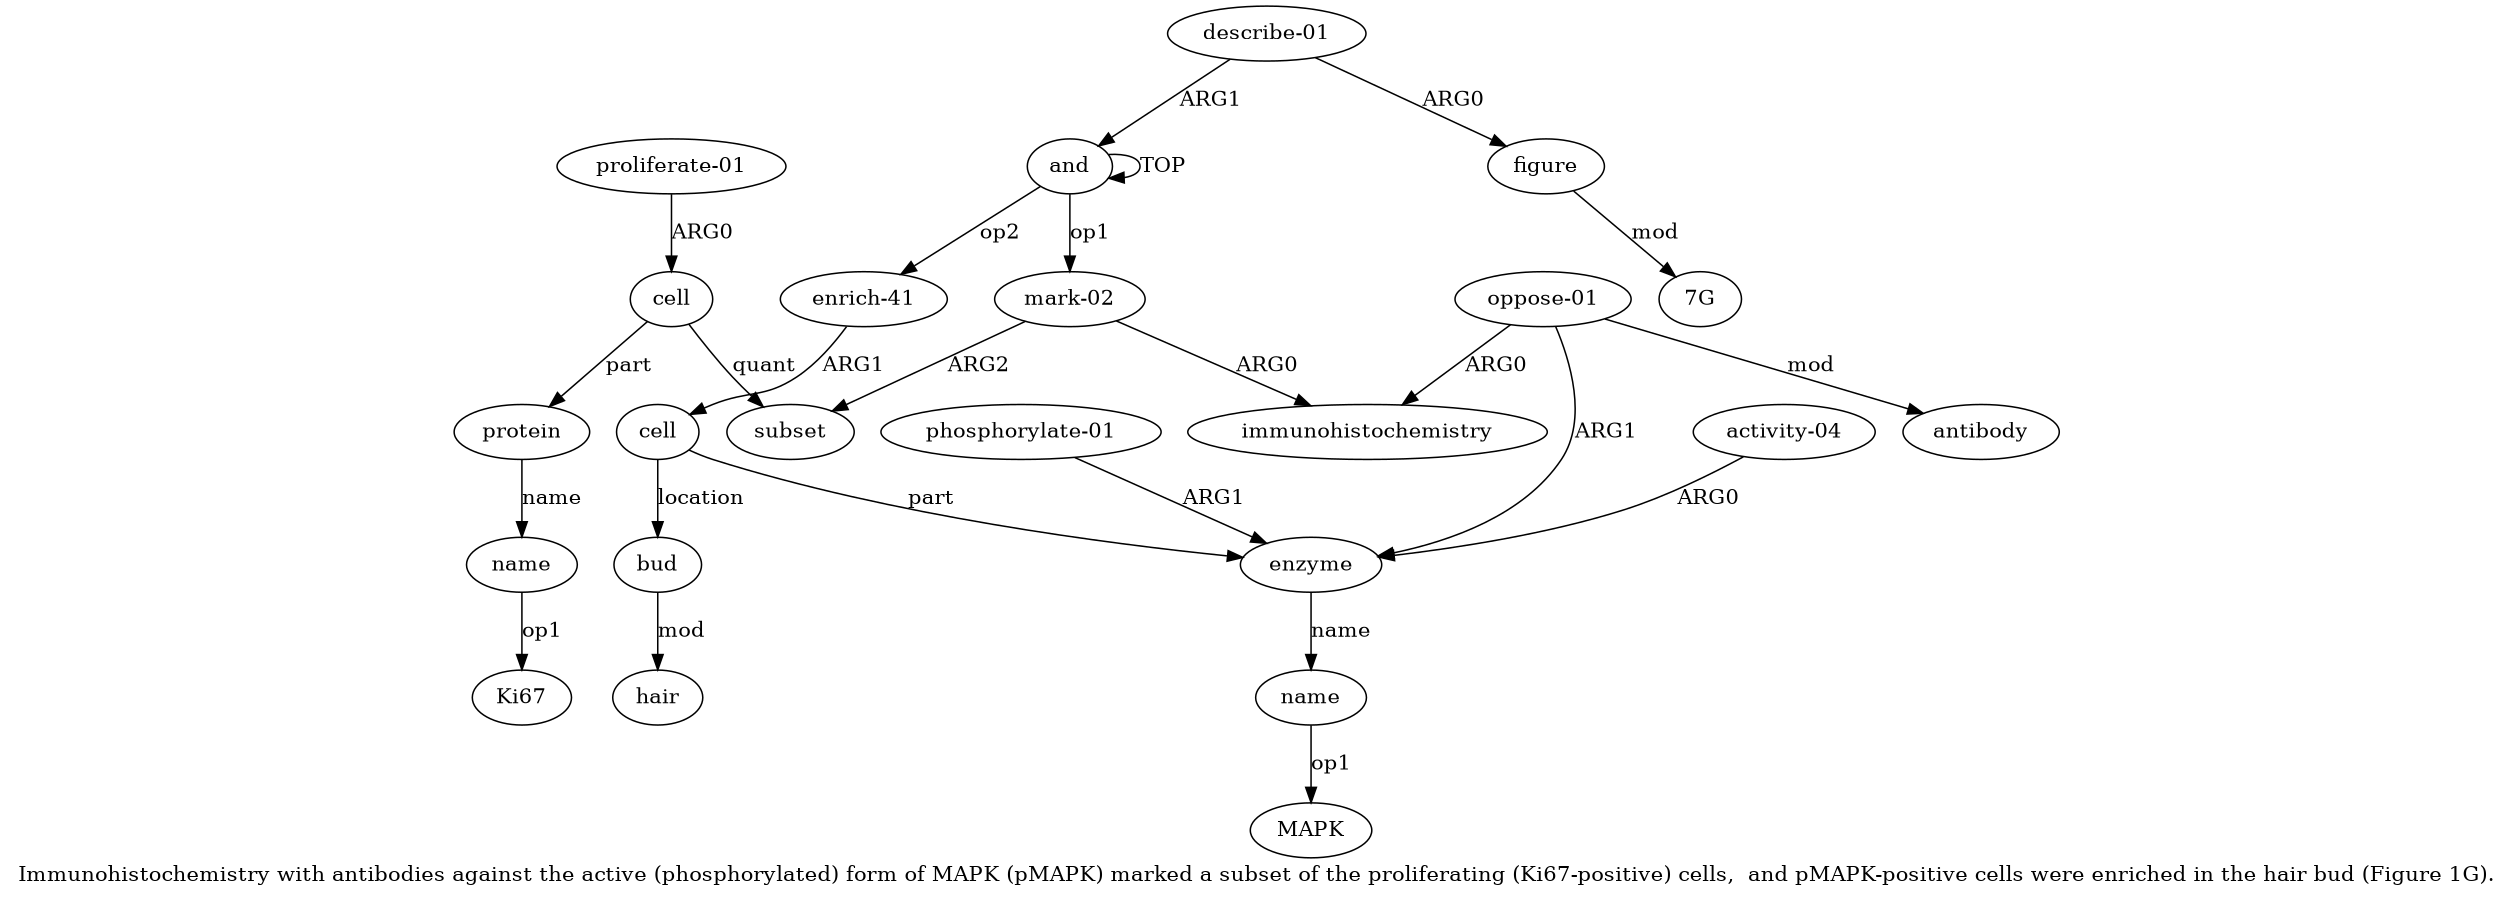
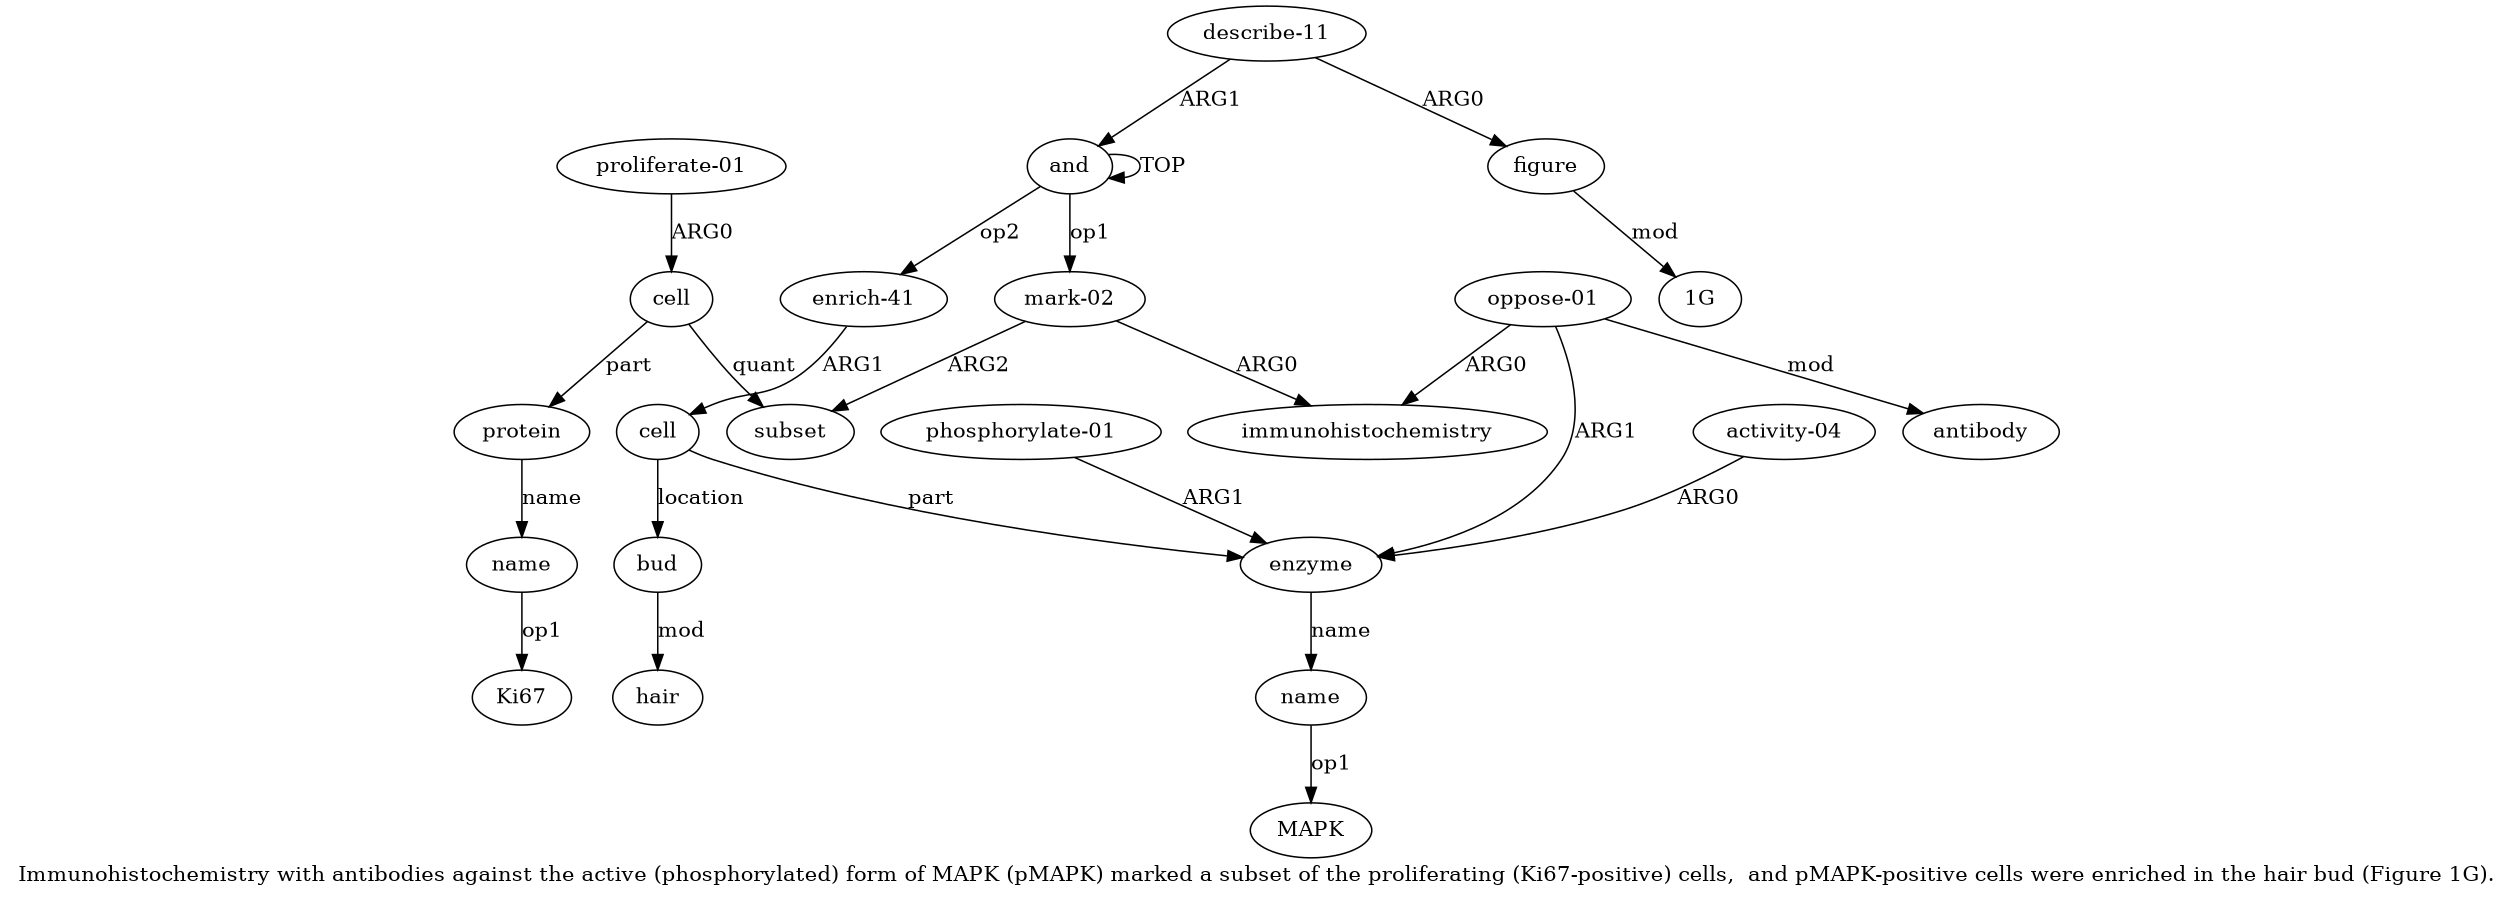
(1267, 34) -> (1267, 34)
(1700, 299) -> (1700, 299)
